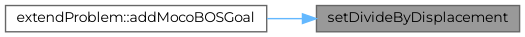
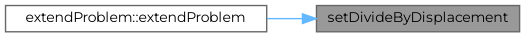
(136, 19) -> (136, 19)
